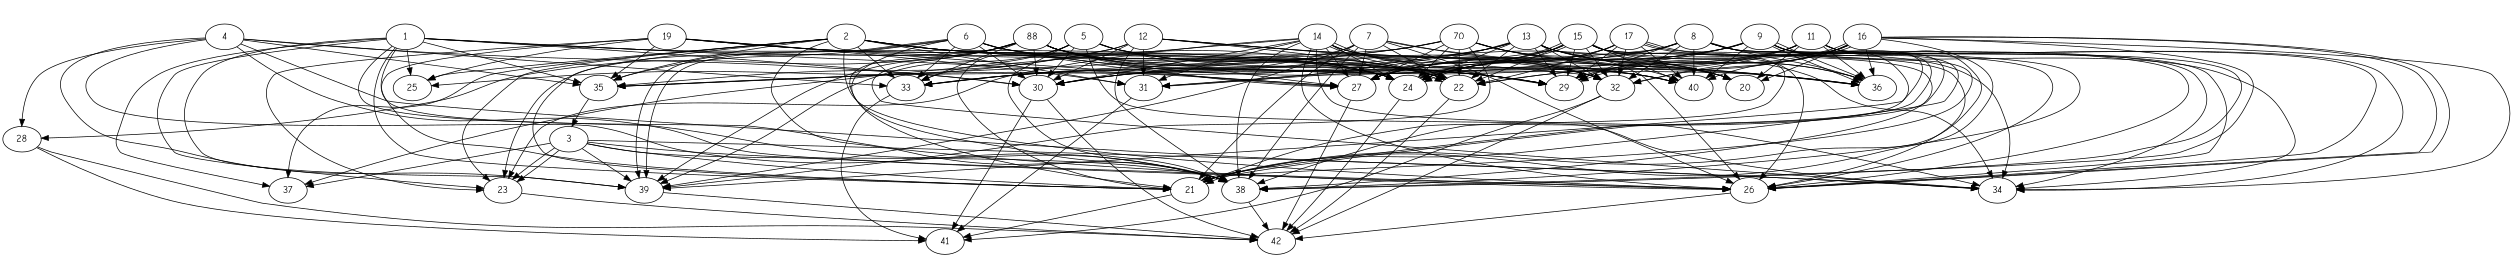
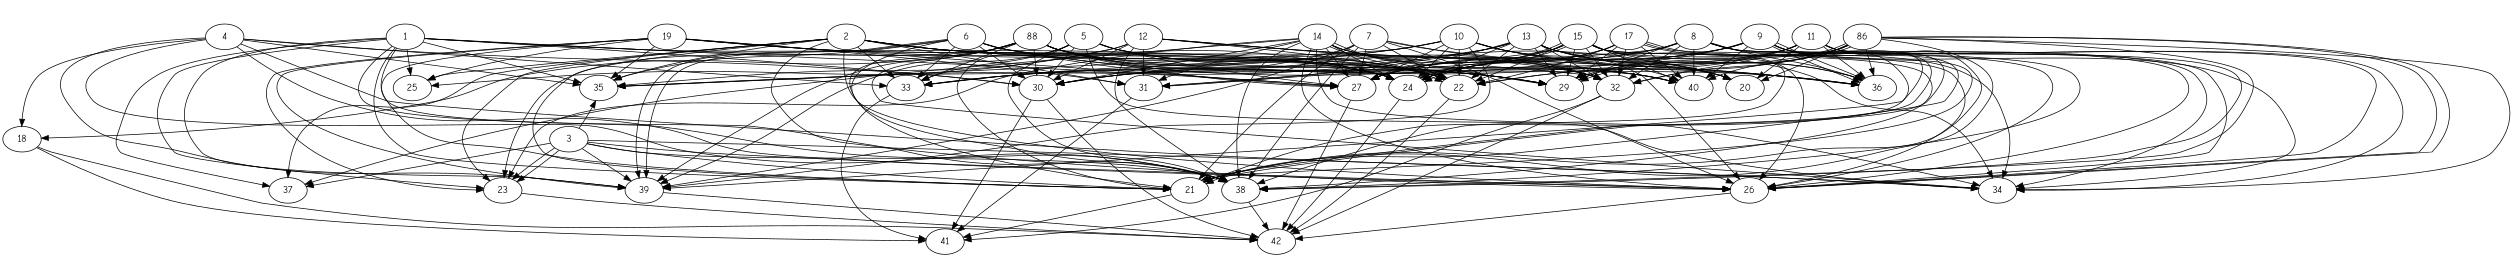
(1459, 37) -> (1459, 37)
(1862, 37) -> (1862, 37)
none -> (279, 80)
(582, 108) -> (586, 118)
(22, 139) -> (22, 139)
